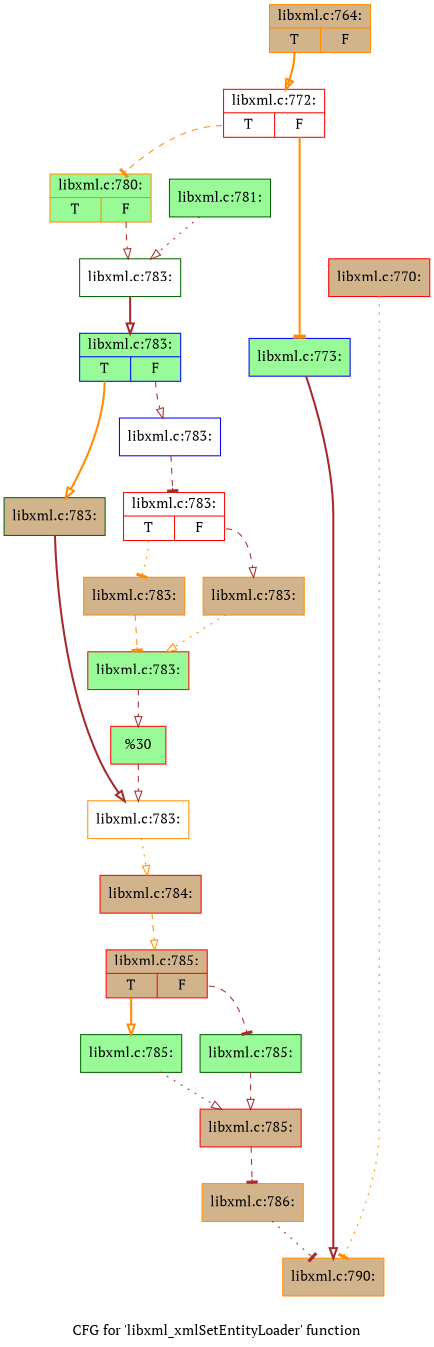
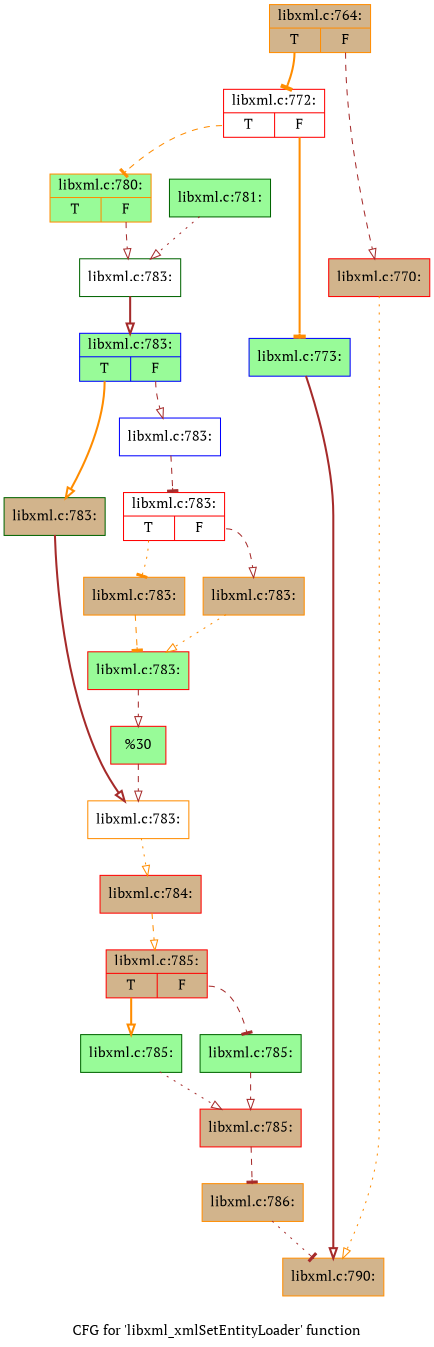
(293, 69) -> (293, 69)
none -> (354, 151)
(379, 778) -> (379, 778)
